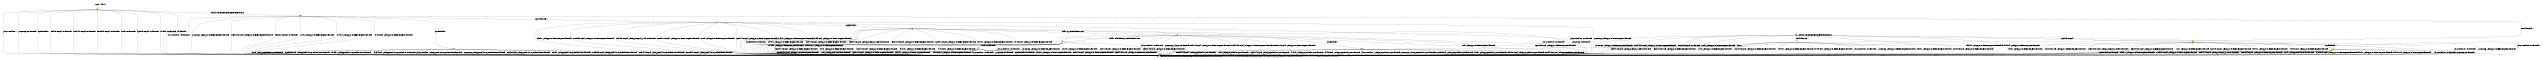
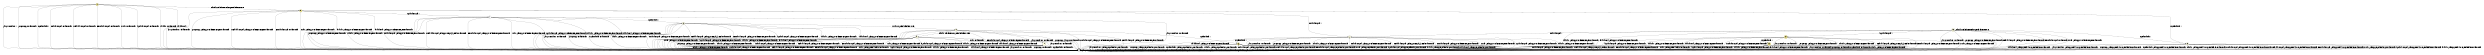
(97, 5) -> none
none -> (2070, 33)
(1739, 46) -> (1241, 40)
